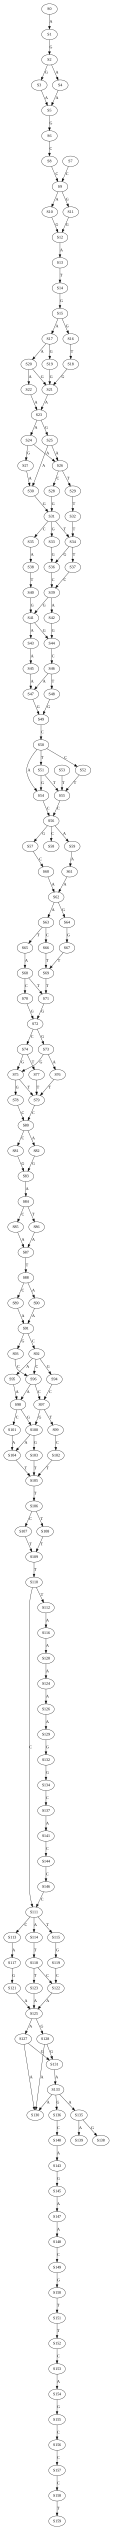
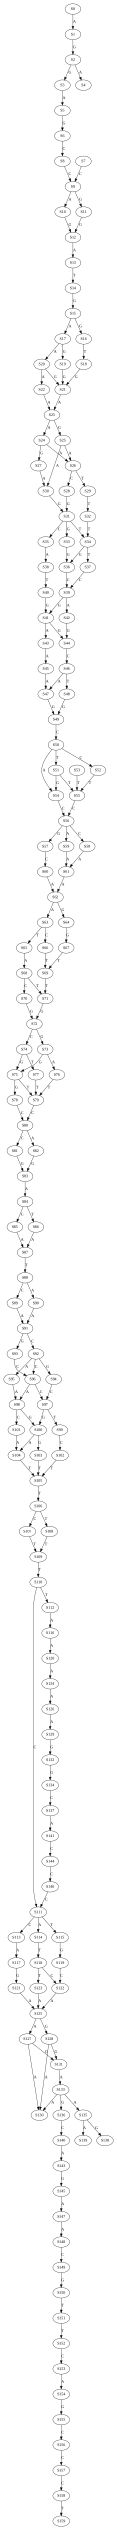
(55, 96) -> none
none -> (78, 858)
